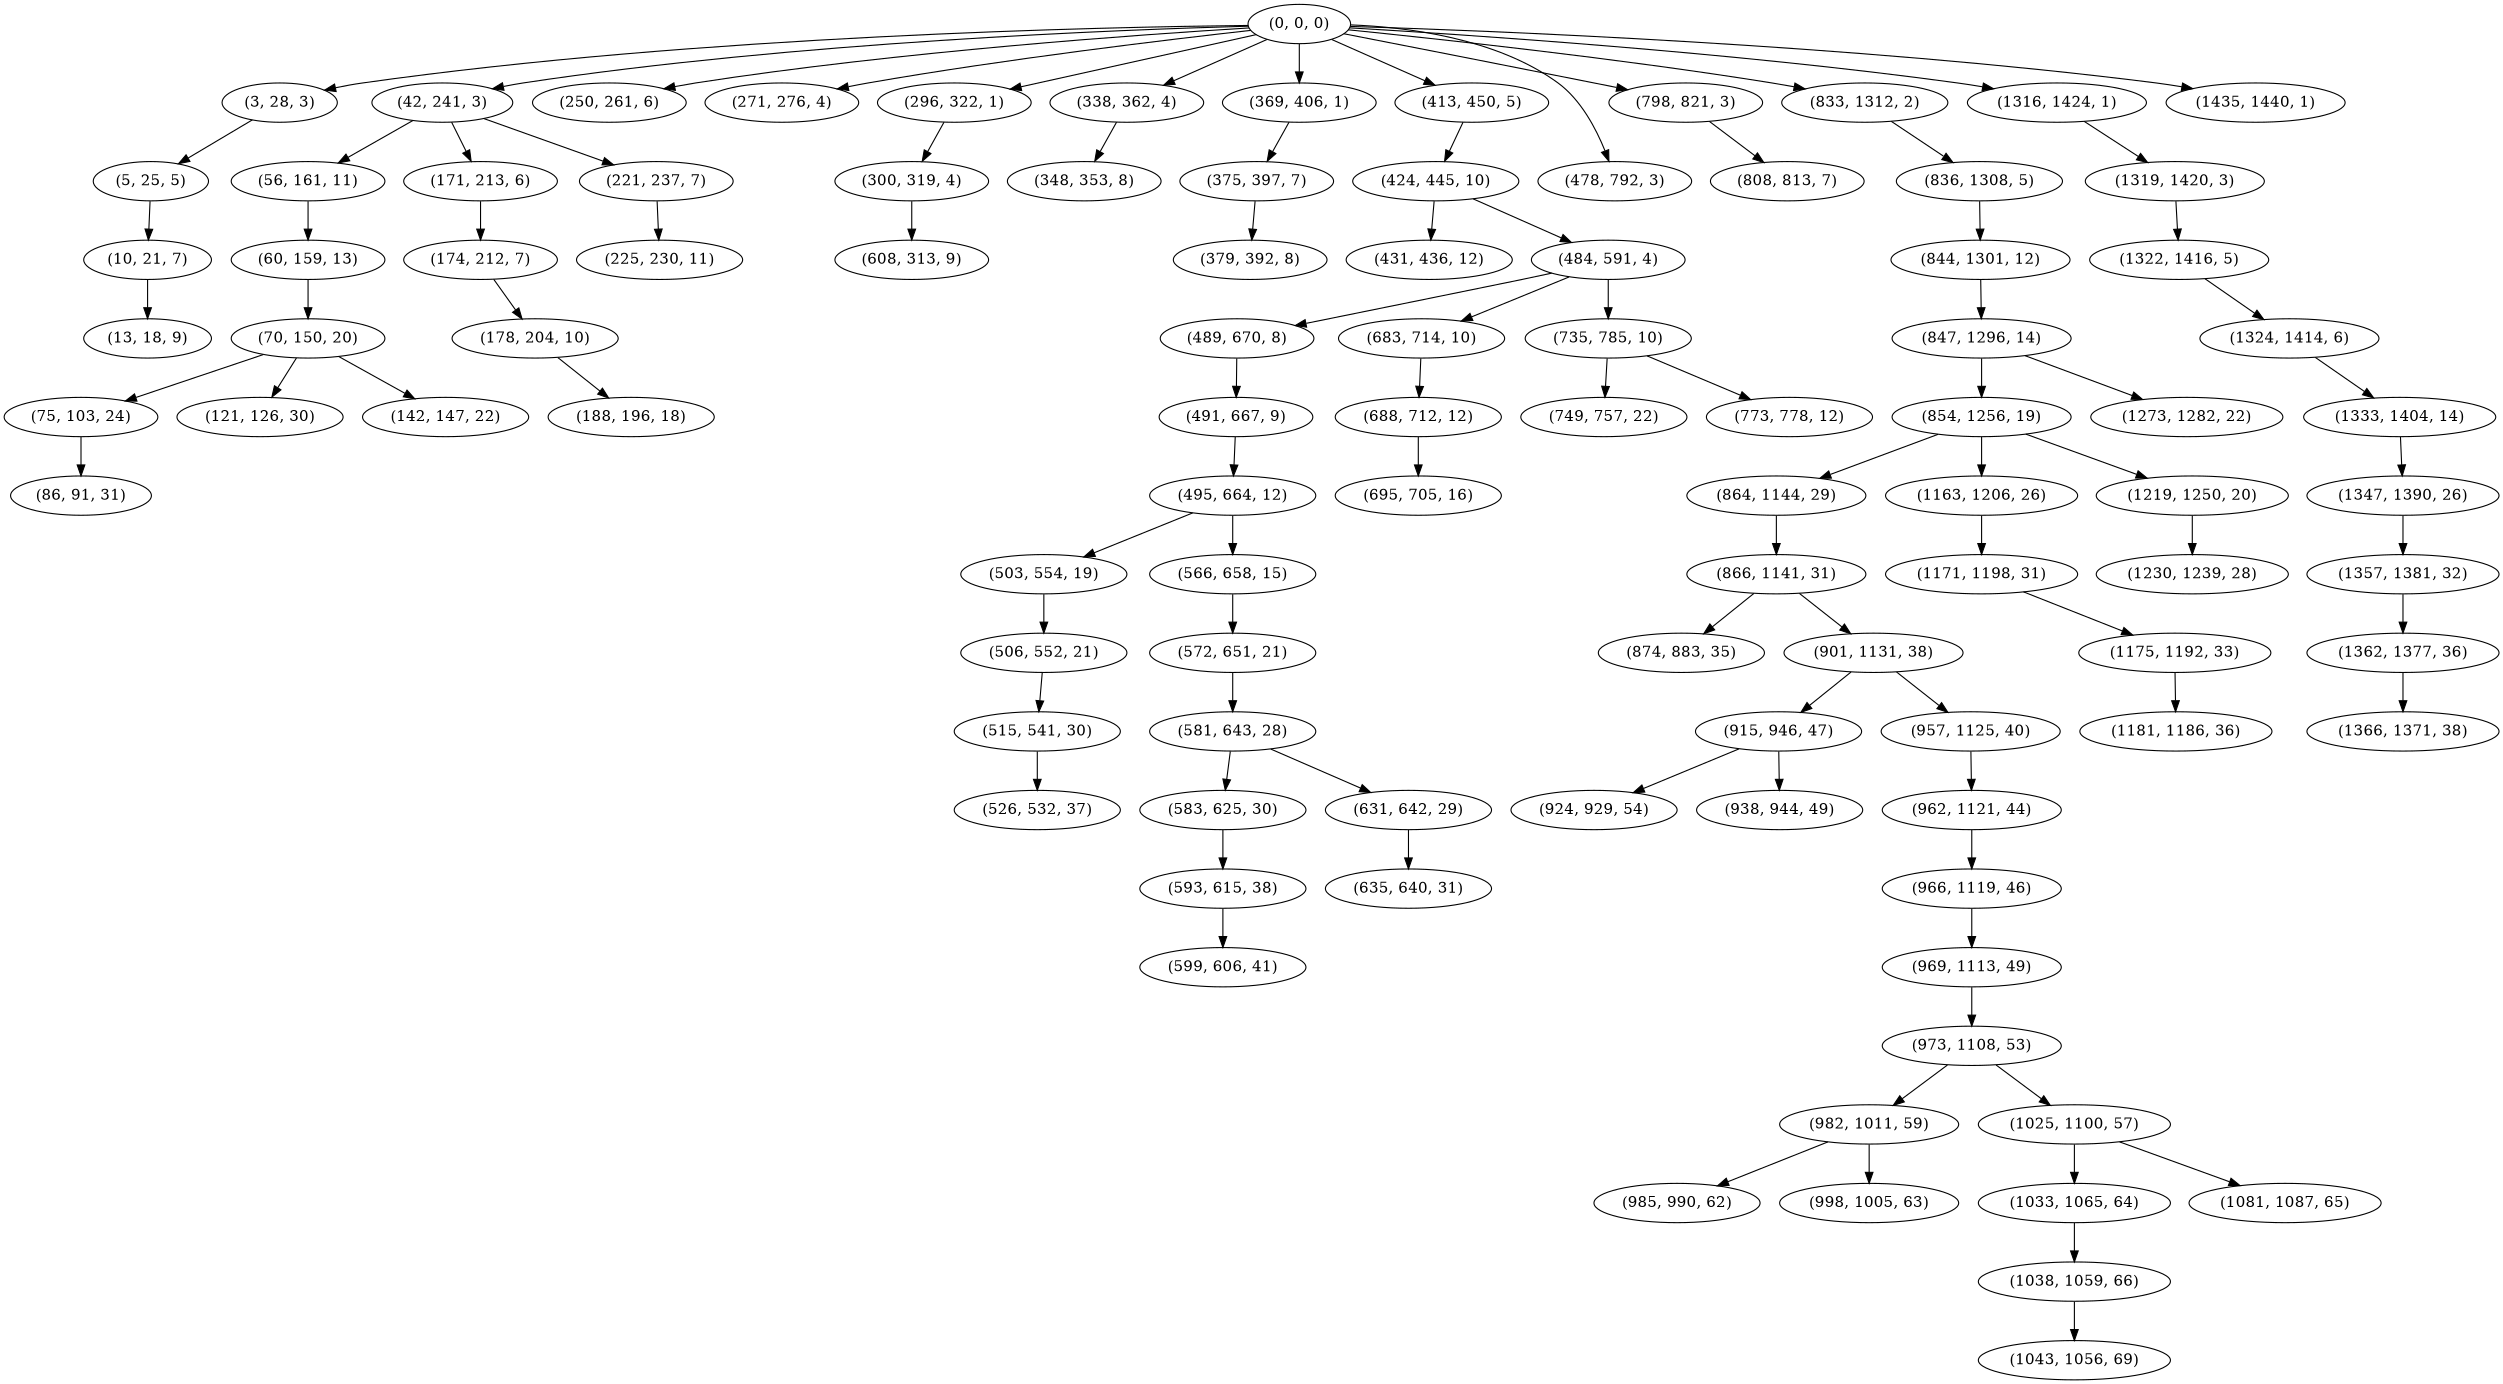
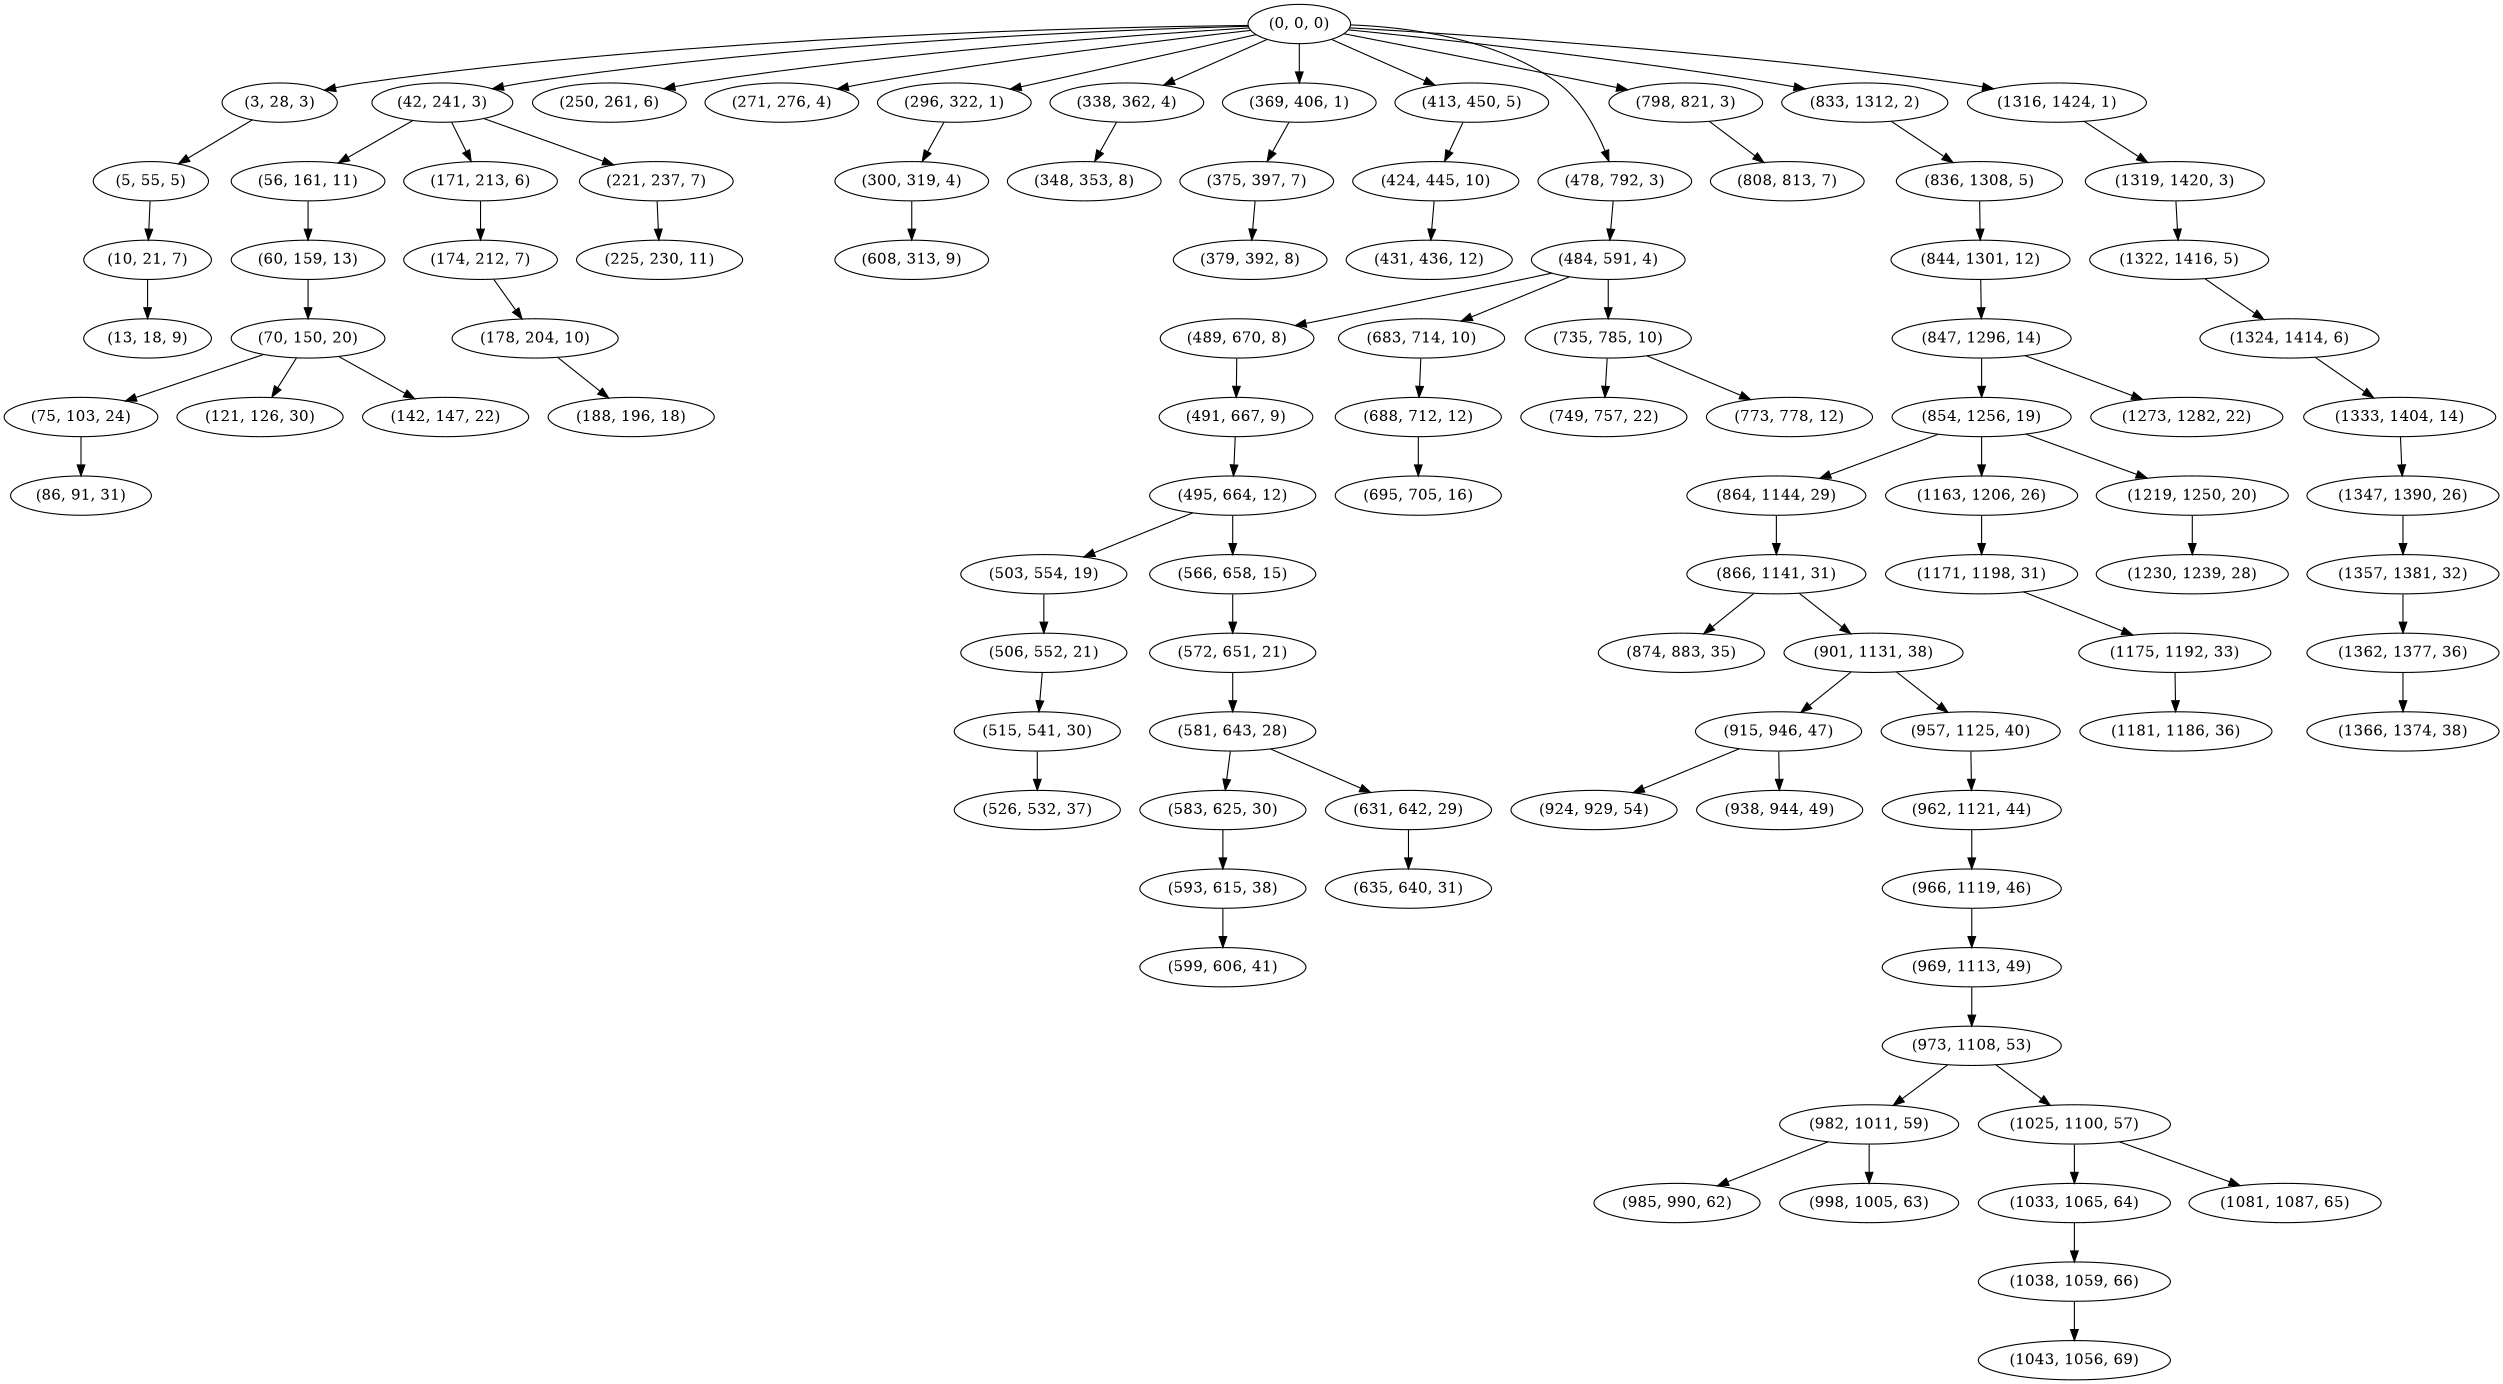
(2256, 103) -> none
(151, 181) -> (151, 181)
(1517, 218) -> (1612, 215)
(2403, 731) -> (2403, 731)
